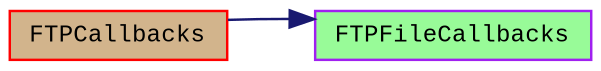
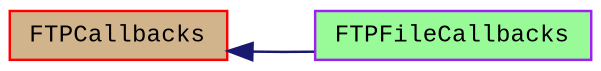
(259, 19) -> (284, 52)
